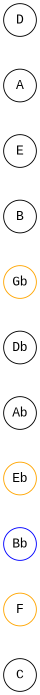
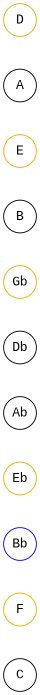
(20, 20) -> (20, 20)
(20, 151) -> (20, 151)
